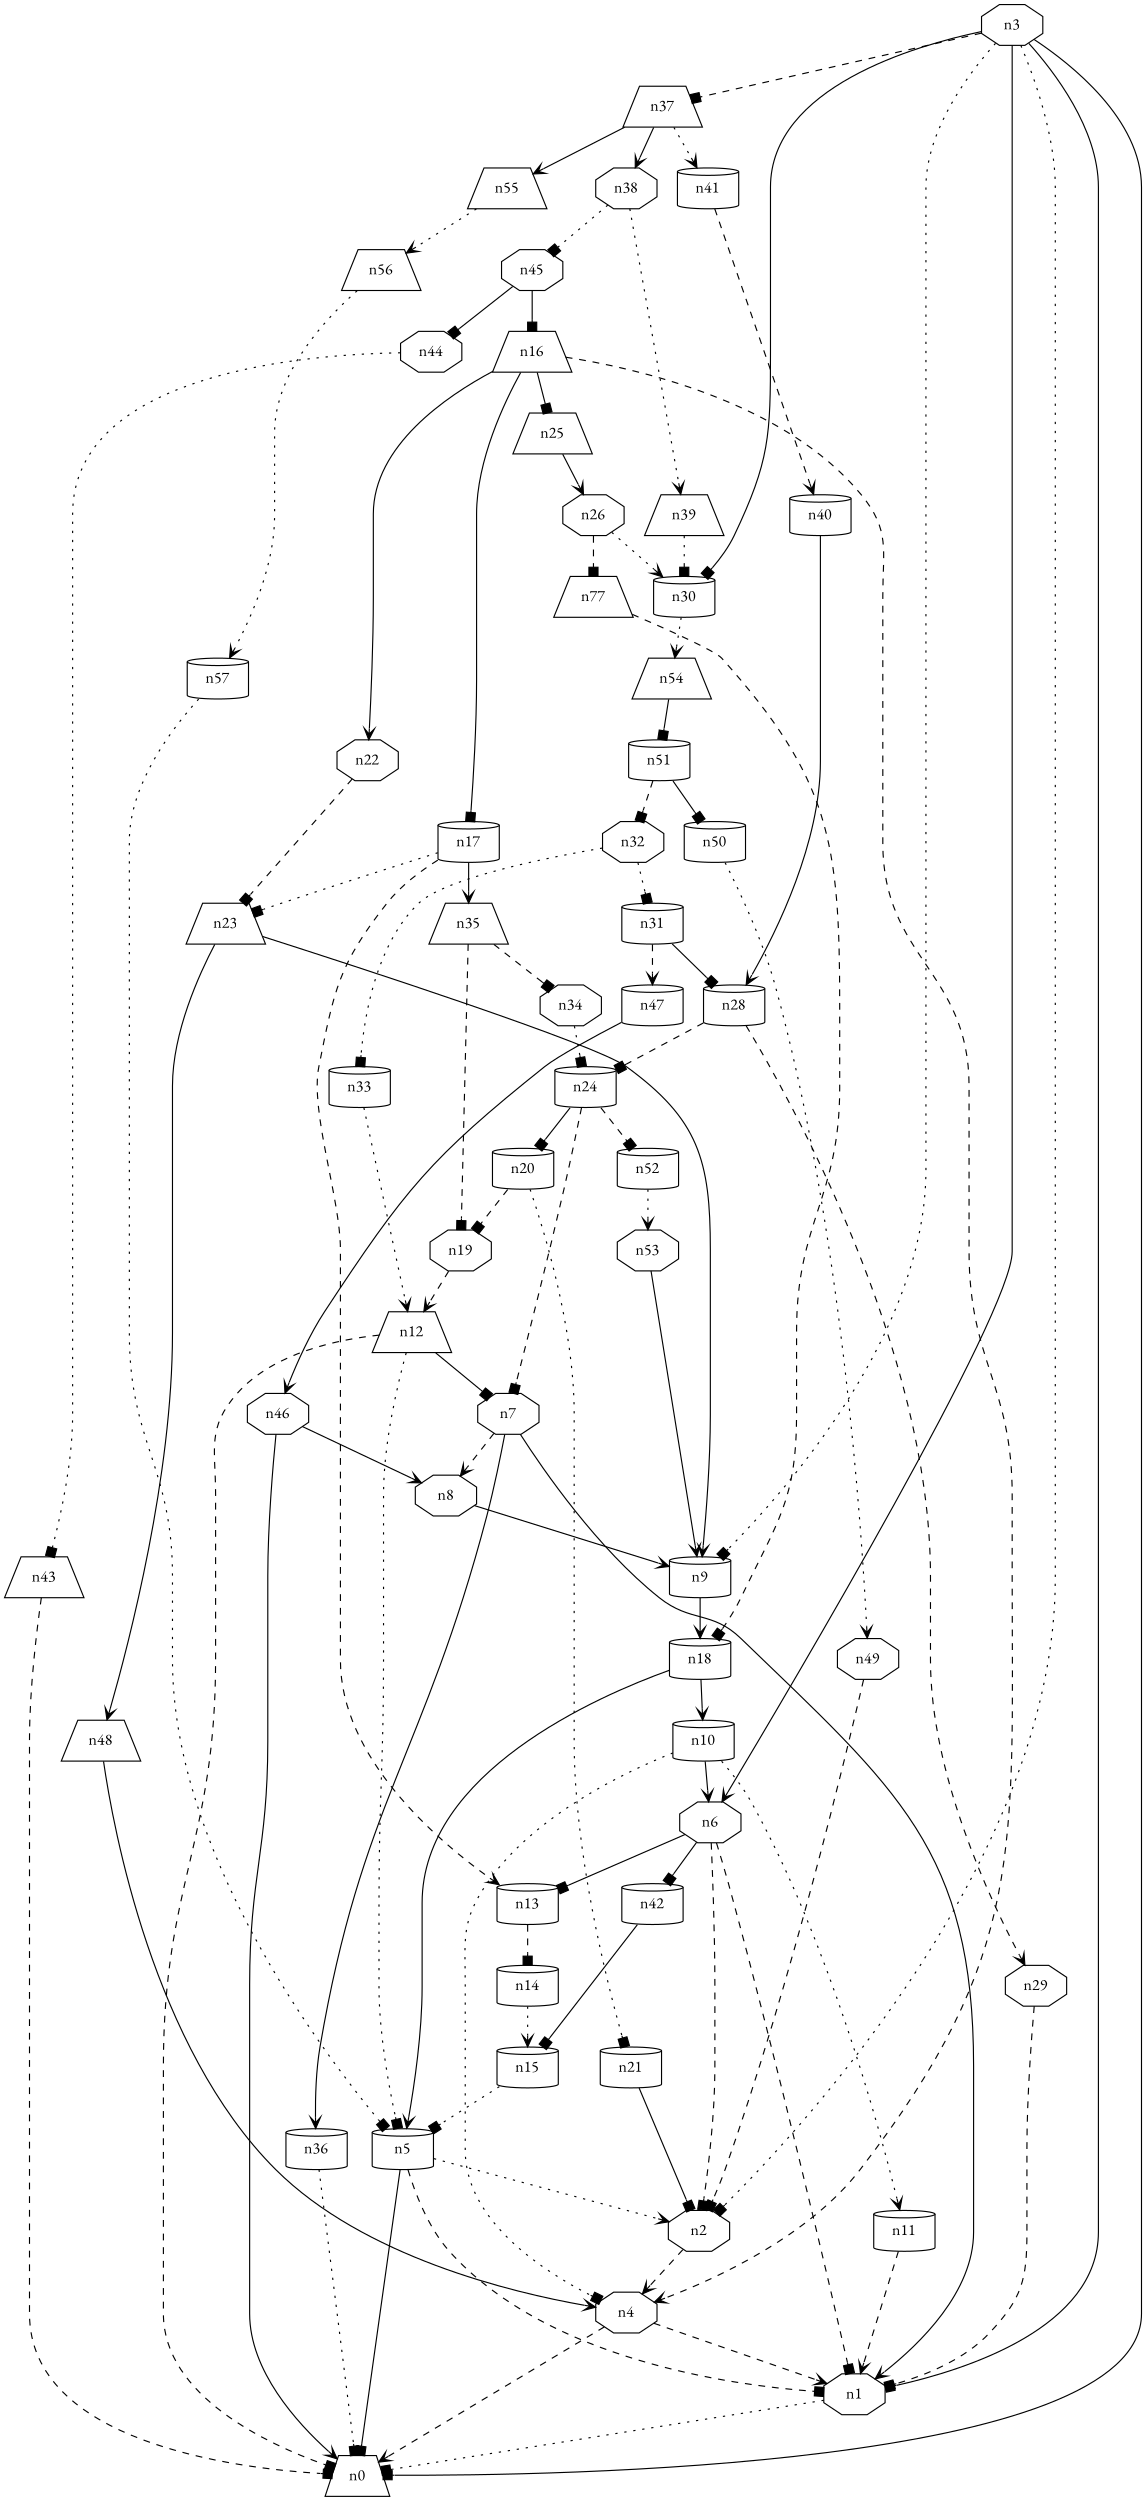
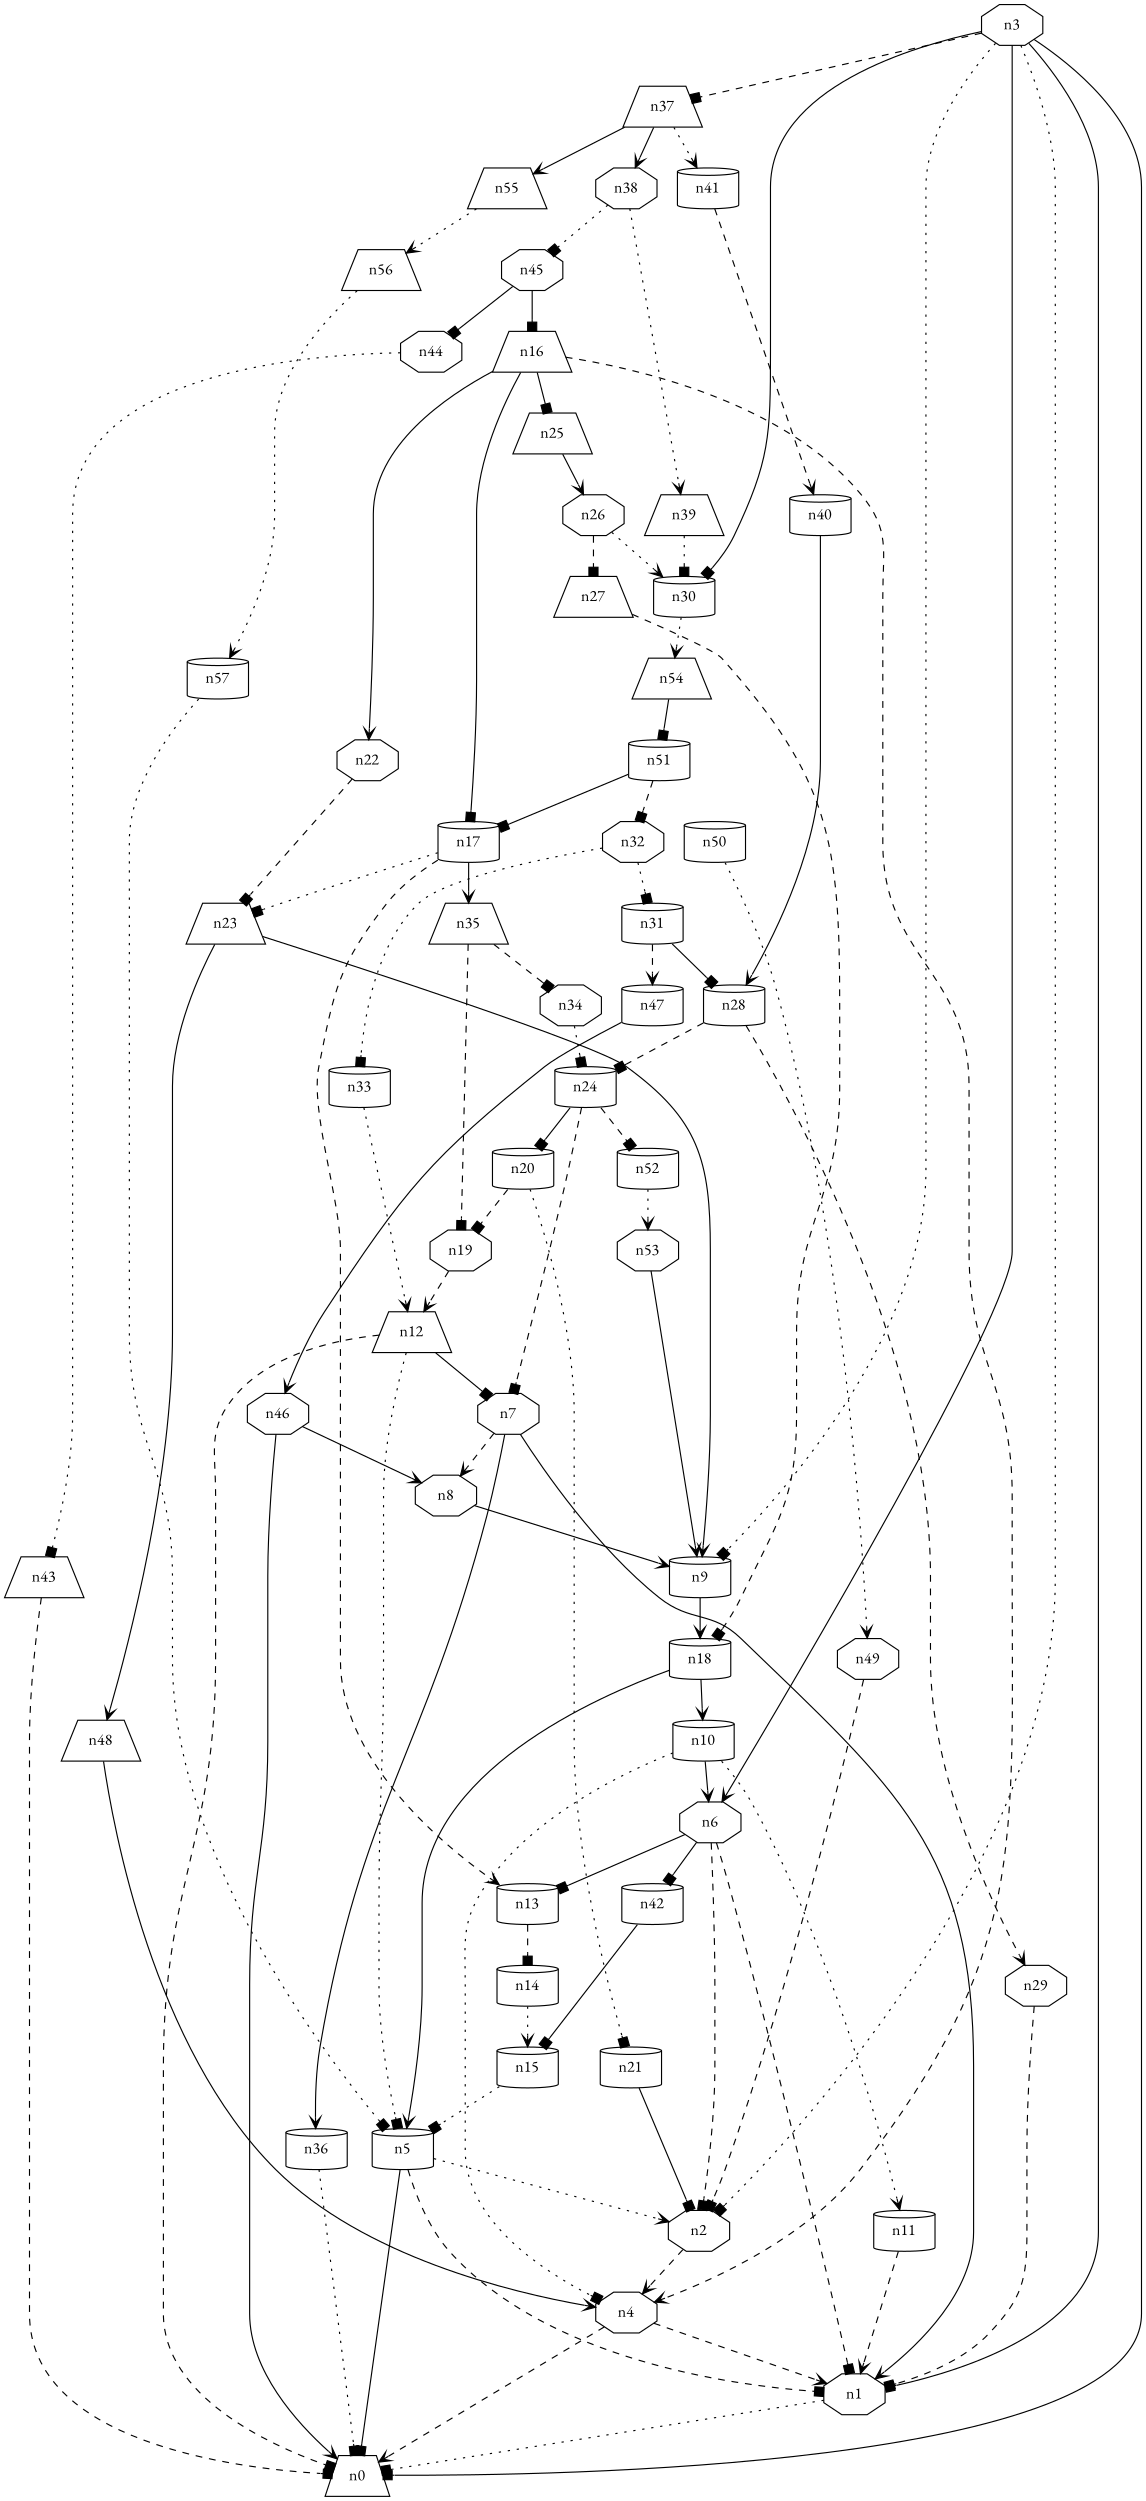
(593, 597) -> (593, 597)
(684, 797) -> (569, 799)
